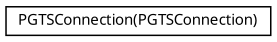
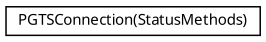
(138, 21) -> (133, 21)
